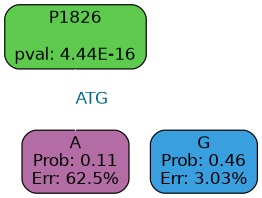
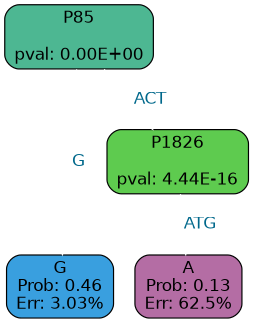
none -> (79, 37)
(75, 162) -> (188, 287)
